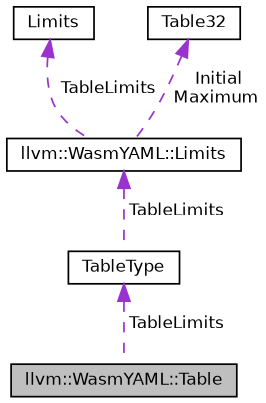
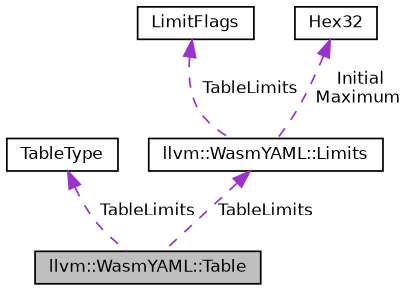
(54, 23) -> (196, 23)
(194, 23) -> (336, 23)
(124, 220) -> (201, 217)
